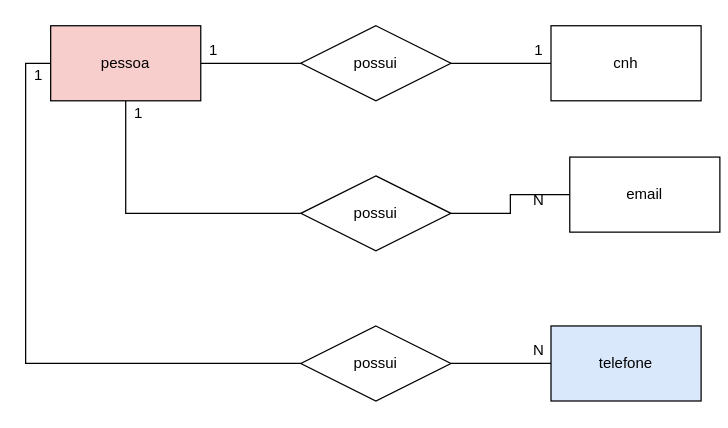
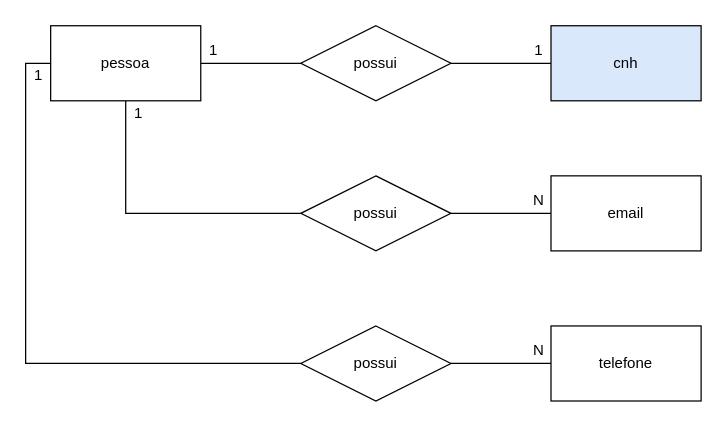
(126, 63) -> (126, 63)
(626, 63) -> (626, 63)
(644, 194) -> (626, 213)
(626, 363) -> (626, 363)
